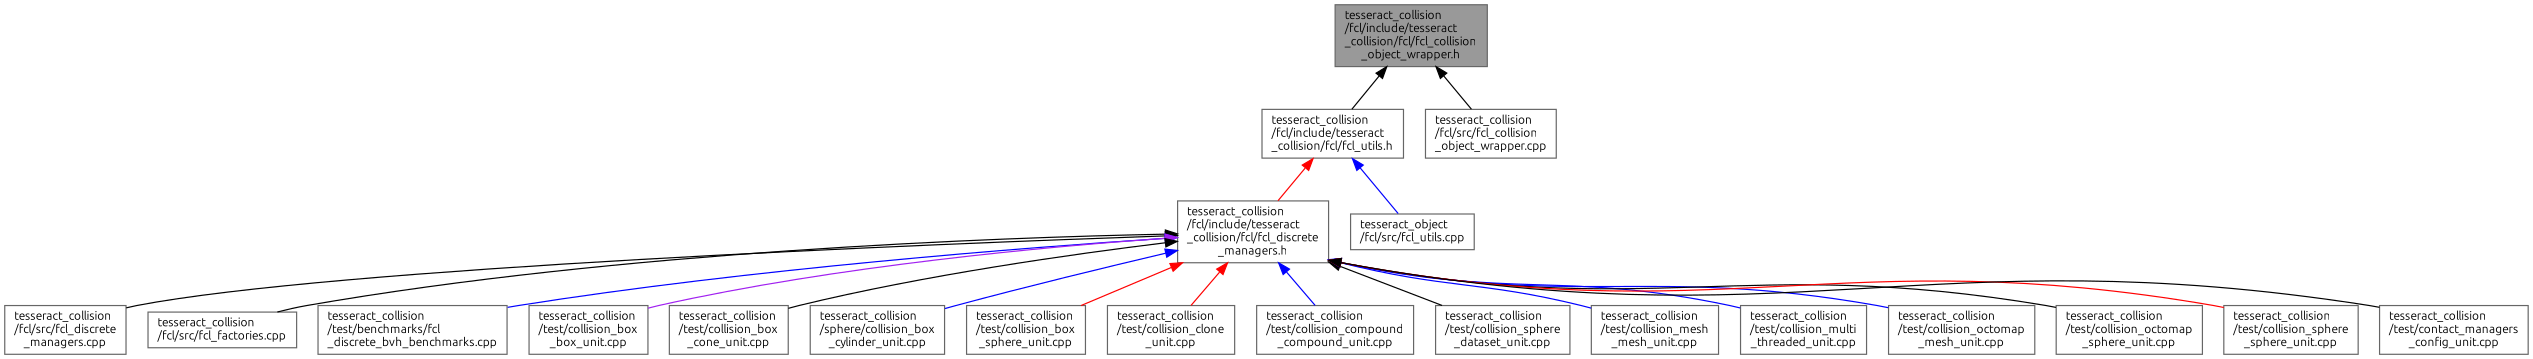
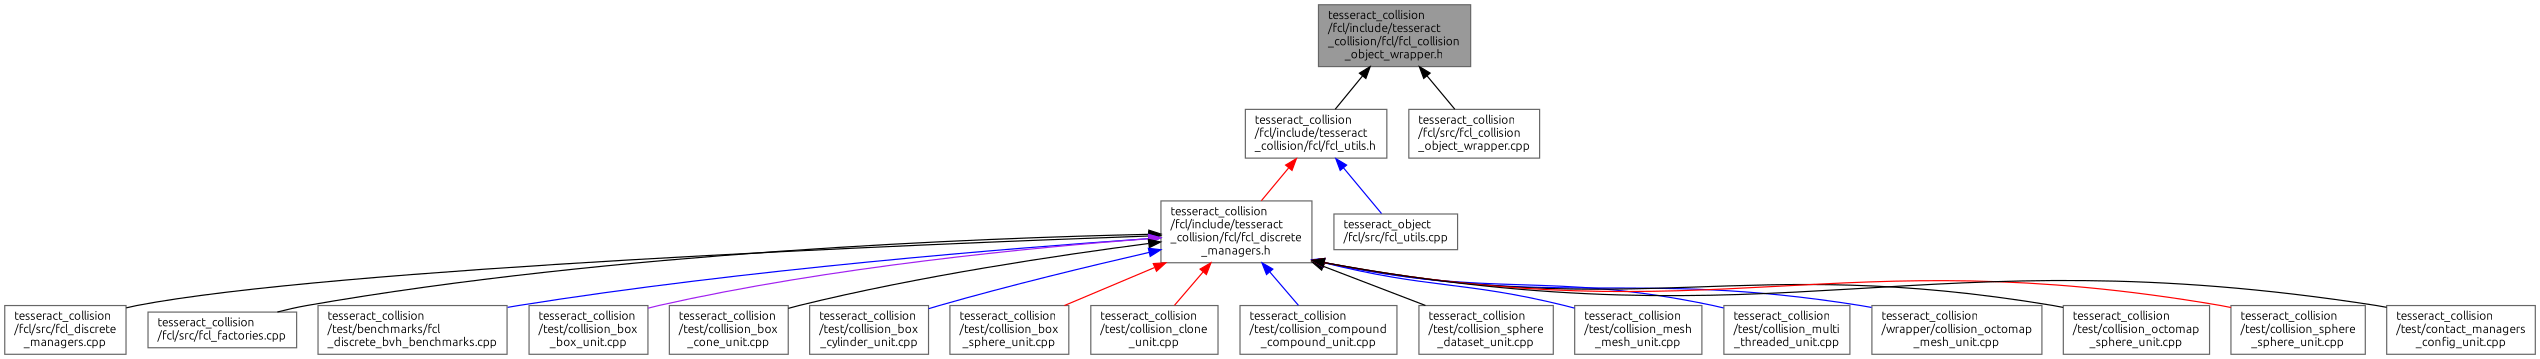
(877, 330) -> (869, 330)
(1962, 330) -> (1957, 330)
